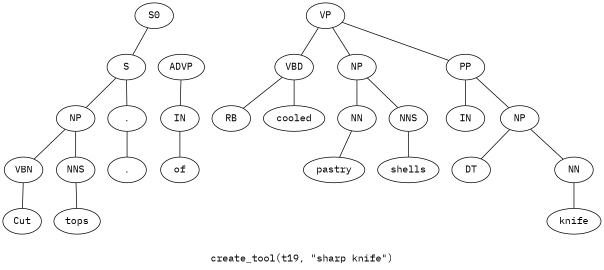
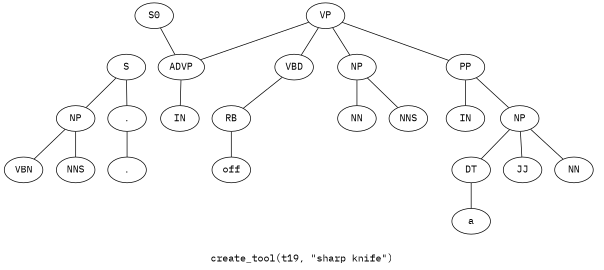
(140, 41) -> (168, 41)
none -> (255, 41)
(294, 119) -> none
(180, 170) -> none
none -> (231, 170)
(334, 170) -> none
(408, 170) -> none
none -> (523, 170)
(22, 221) -> none
(77, 221) -> none
none -> (471, 221)
(574, 221) -> none
